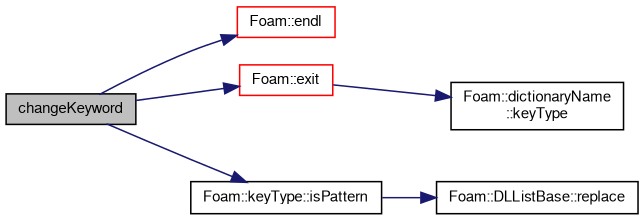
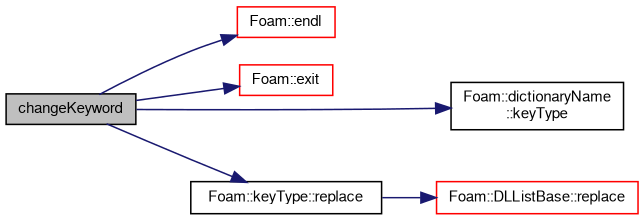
(384, 90) -> (286, 110)
(286, 198) -> (286, 198)
(537, 198) -> (537, 198)
